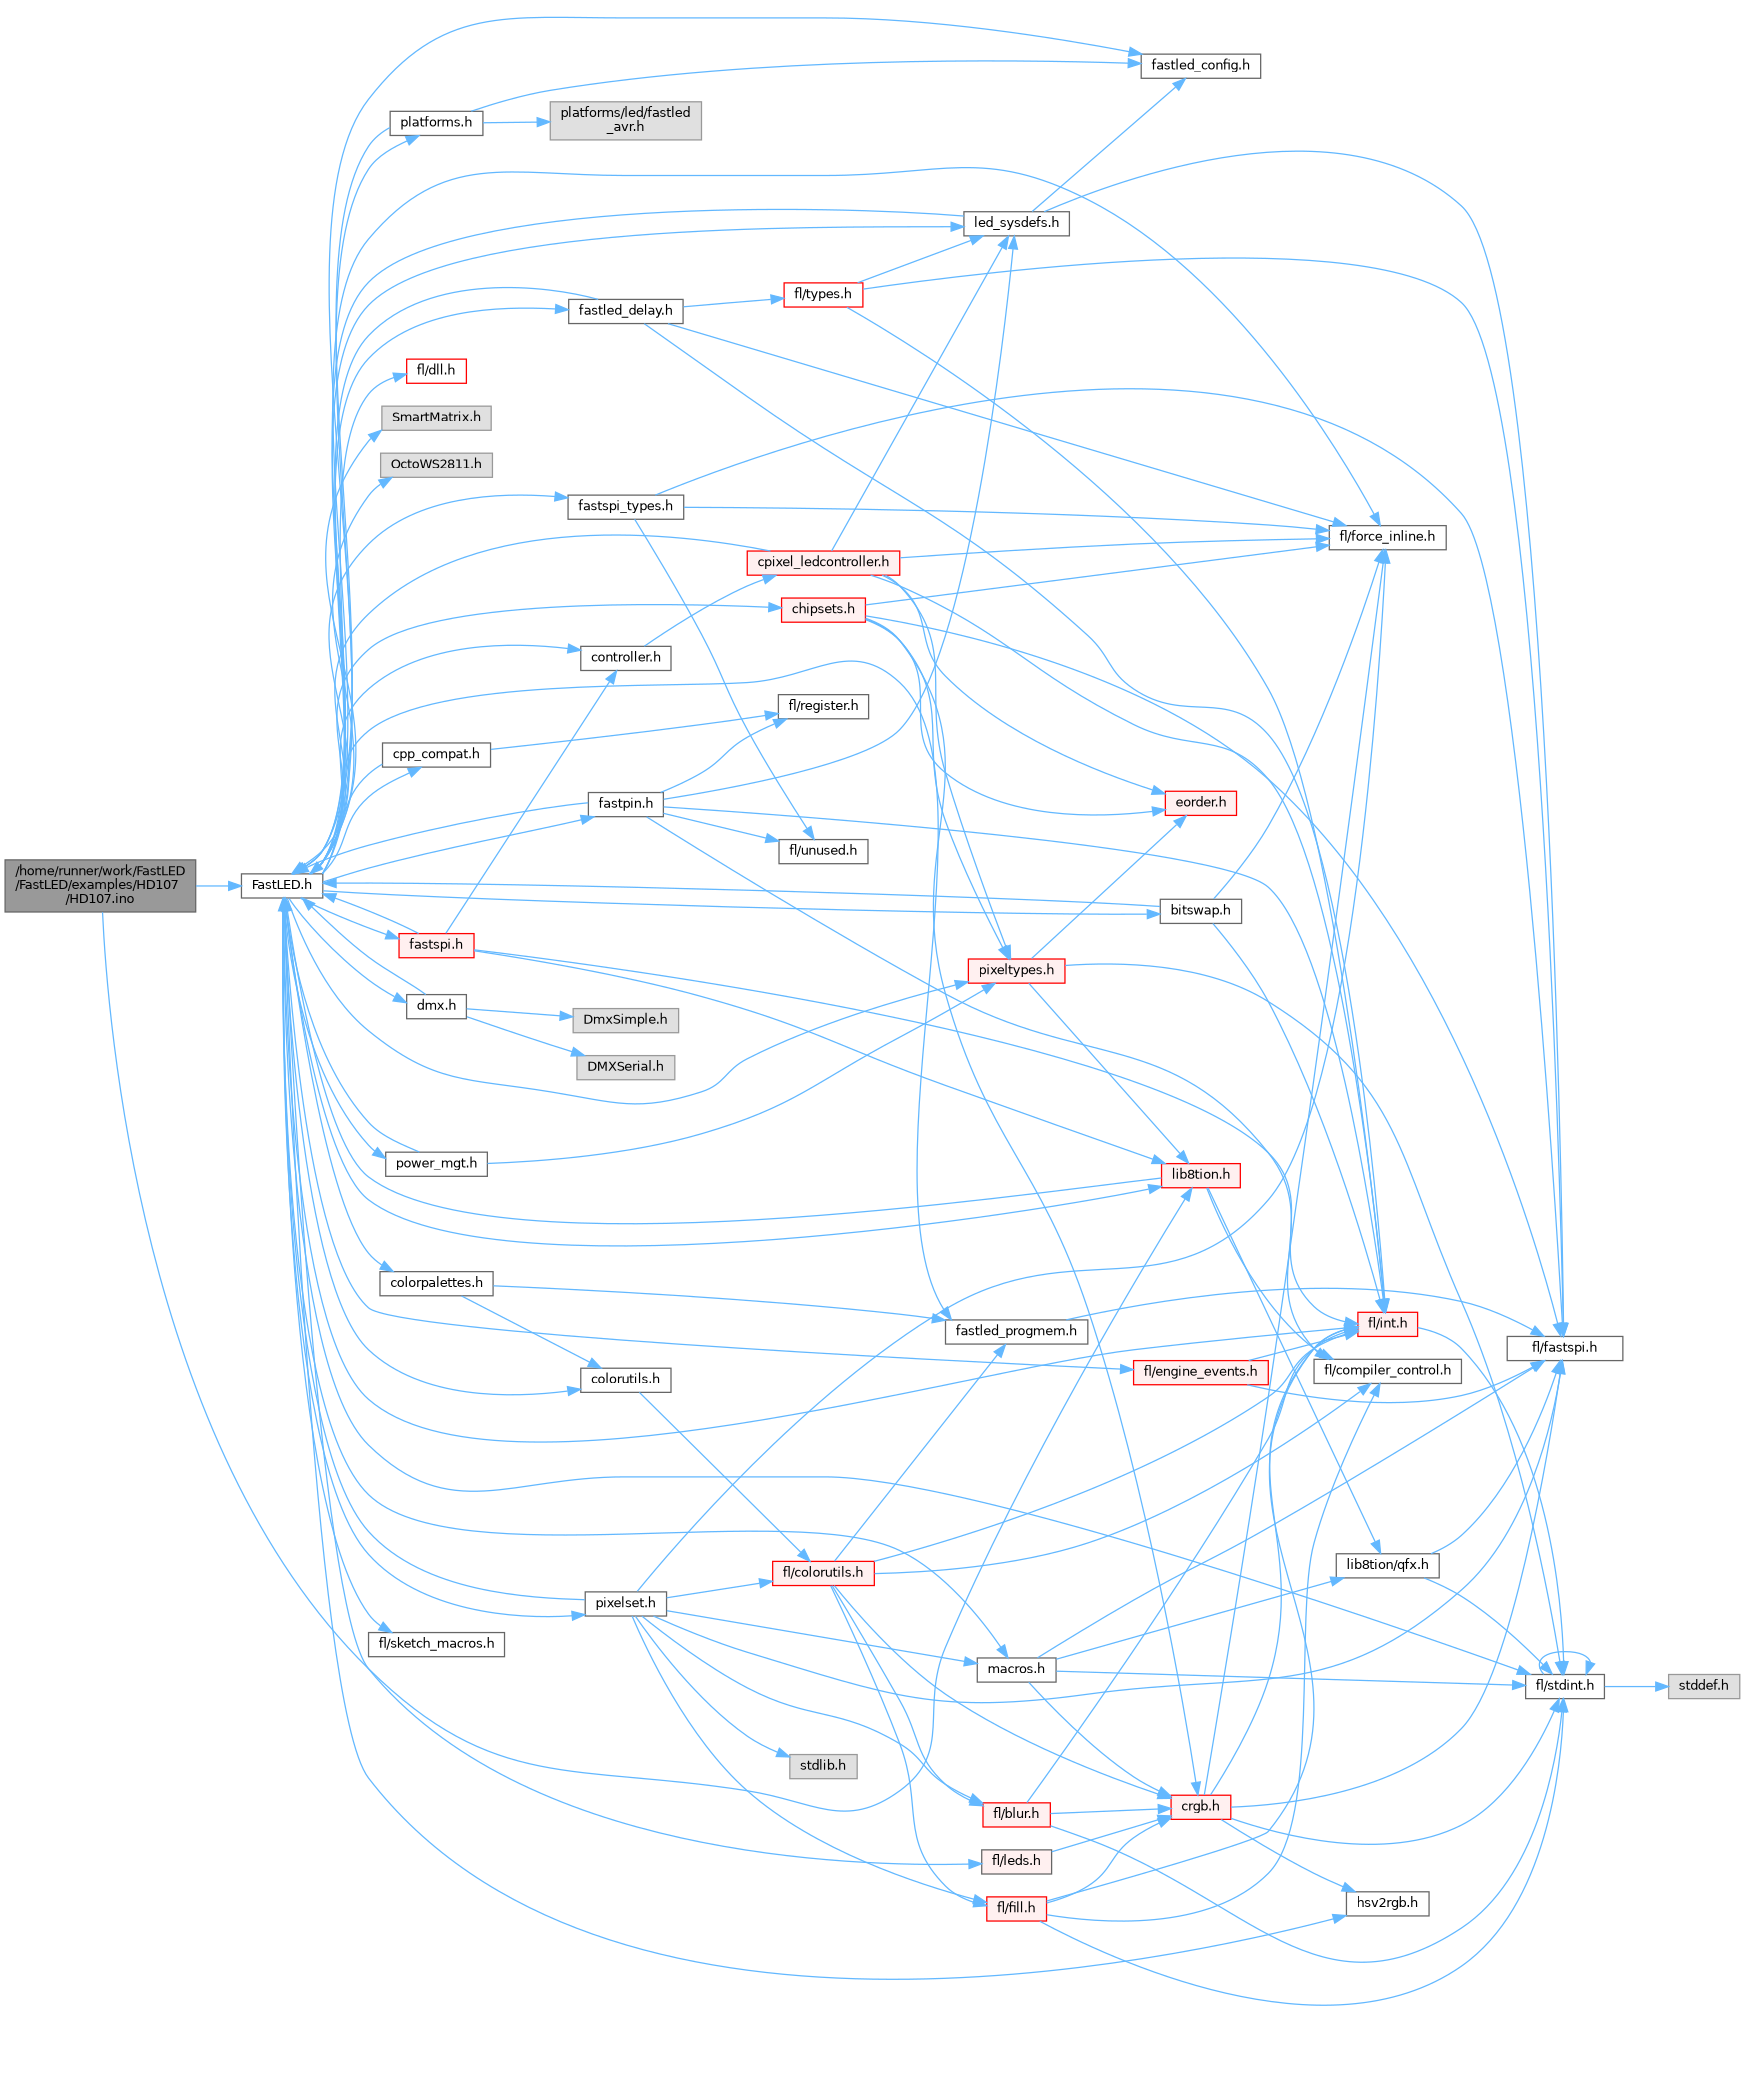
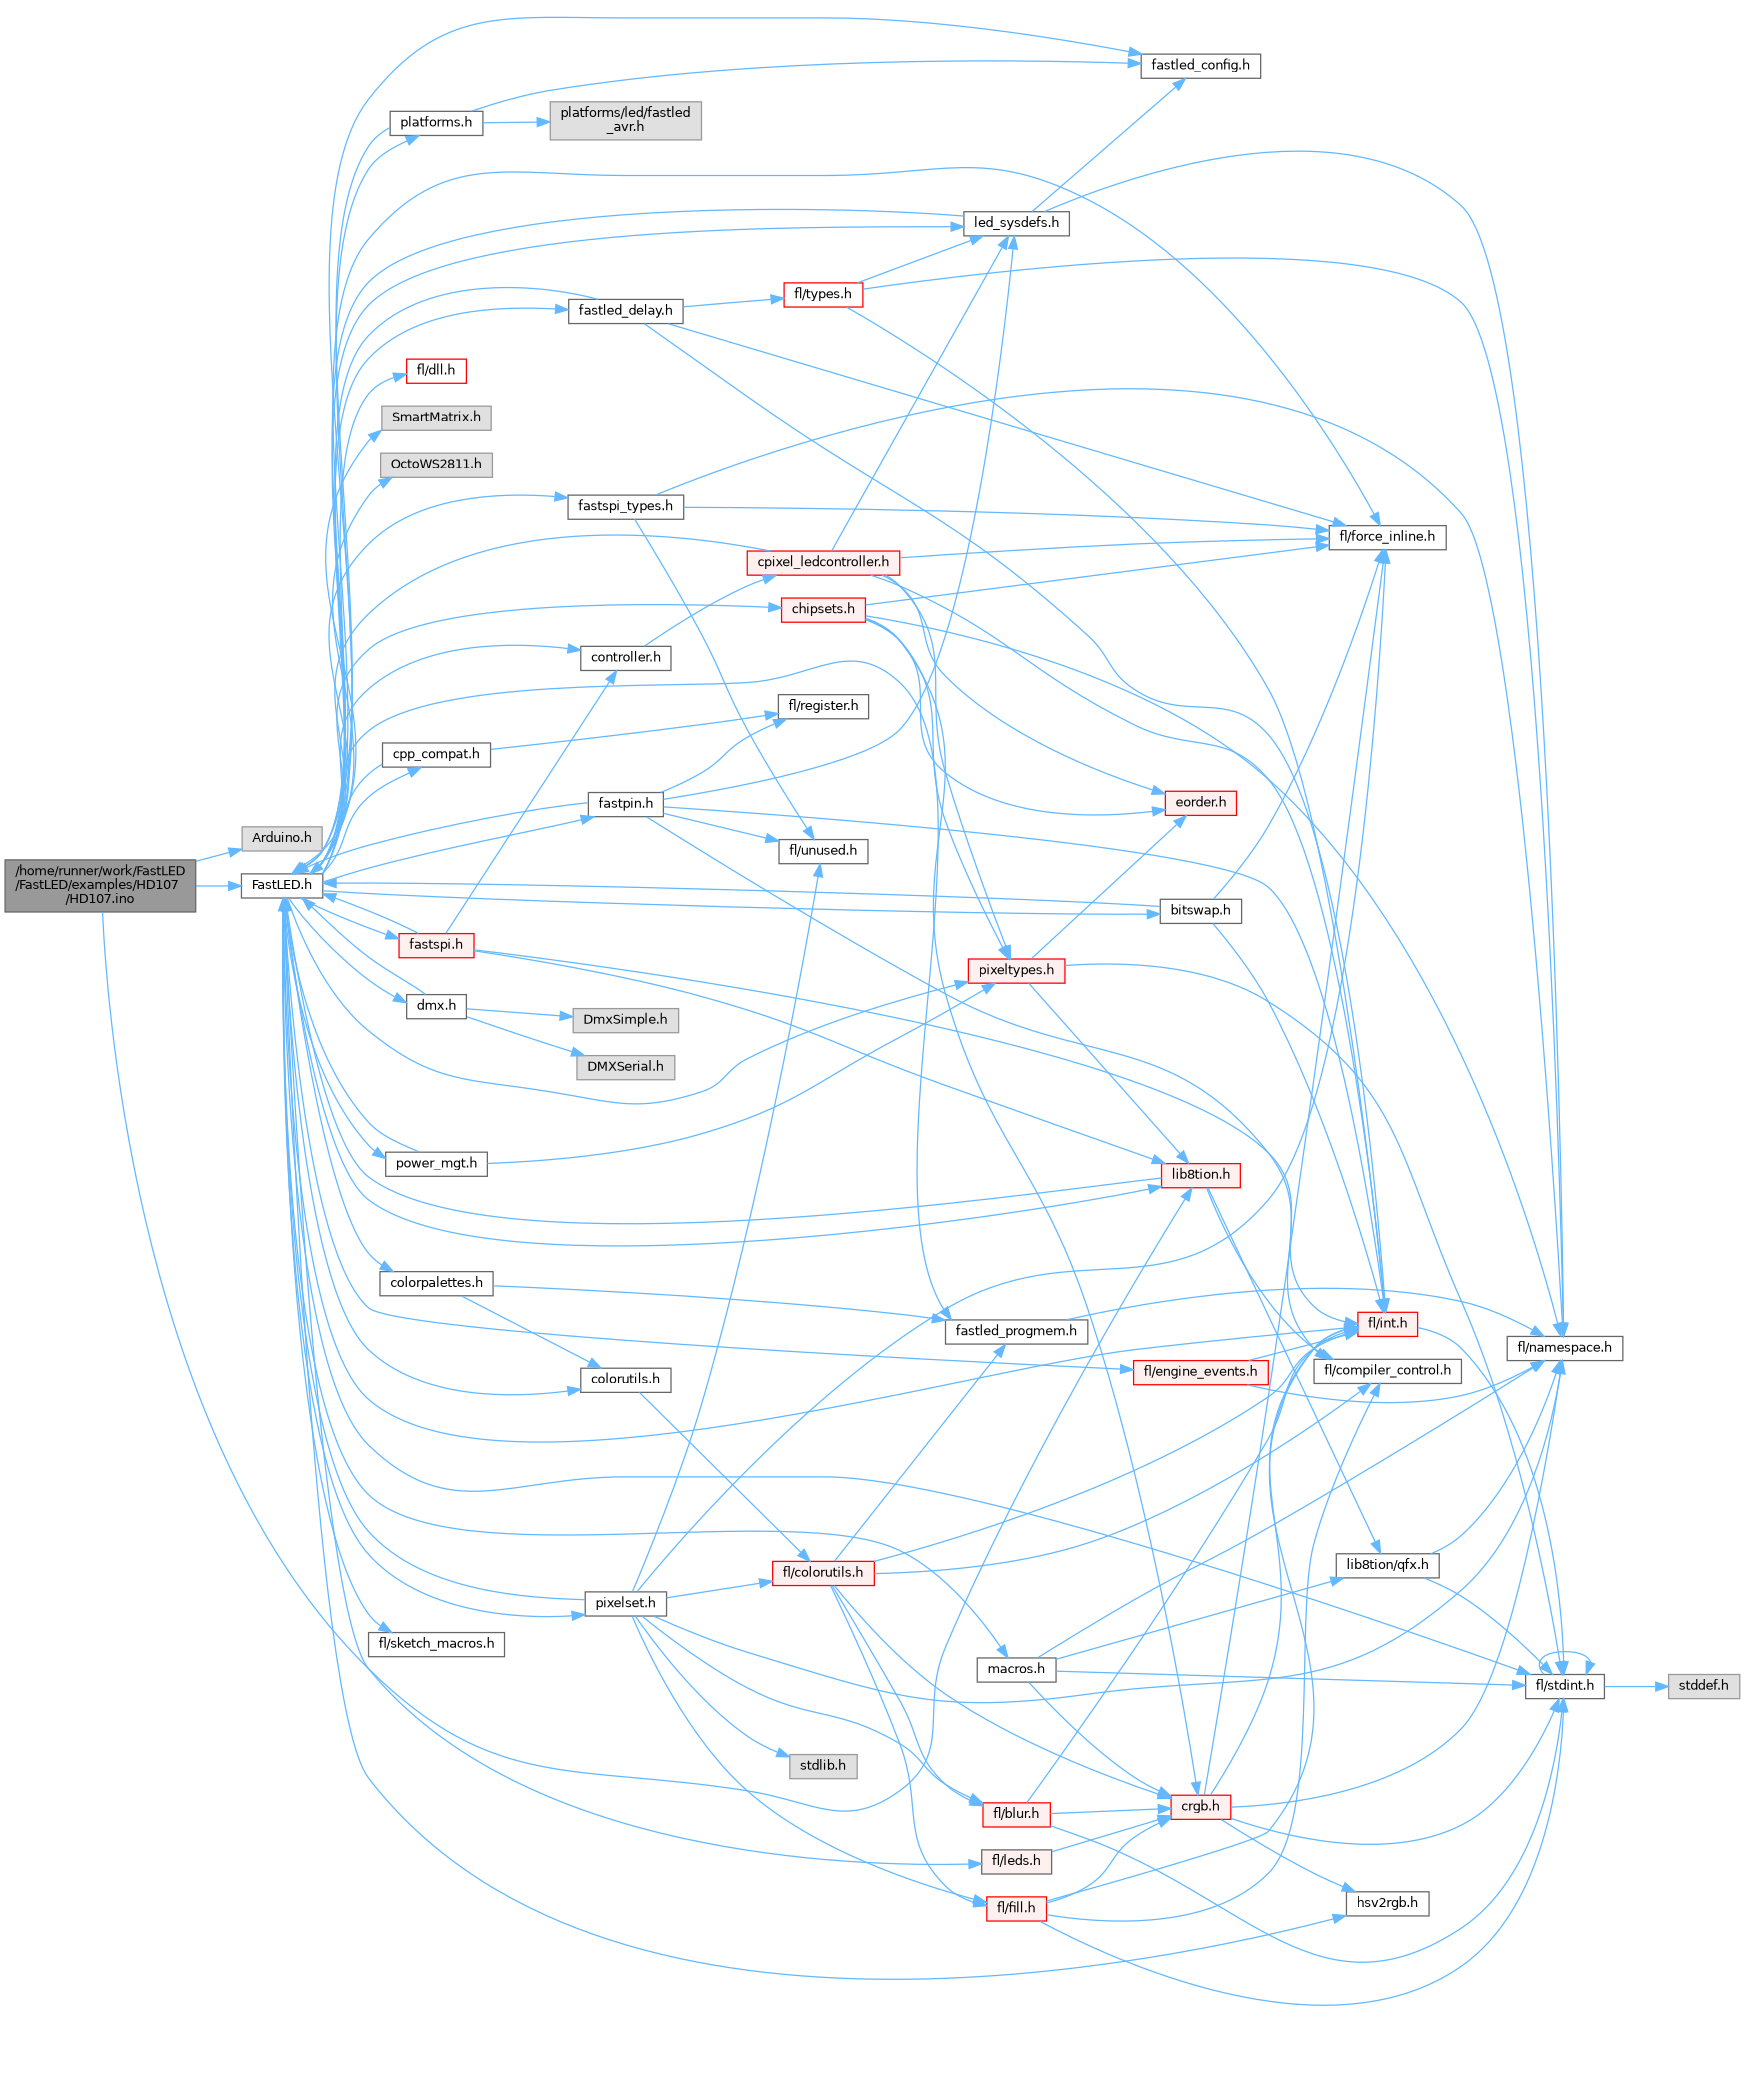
none -> (282, 839)
(1565, 1348) -> (1565, 1348)
(816, 1636) -> (740, 1257)
